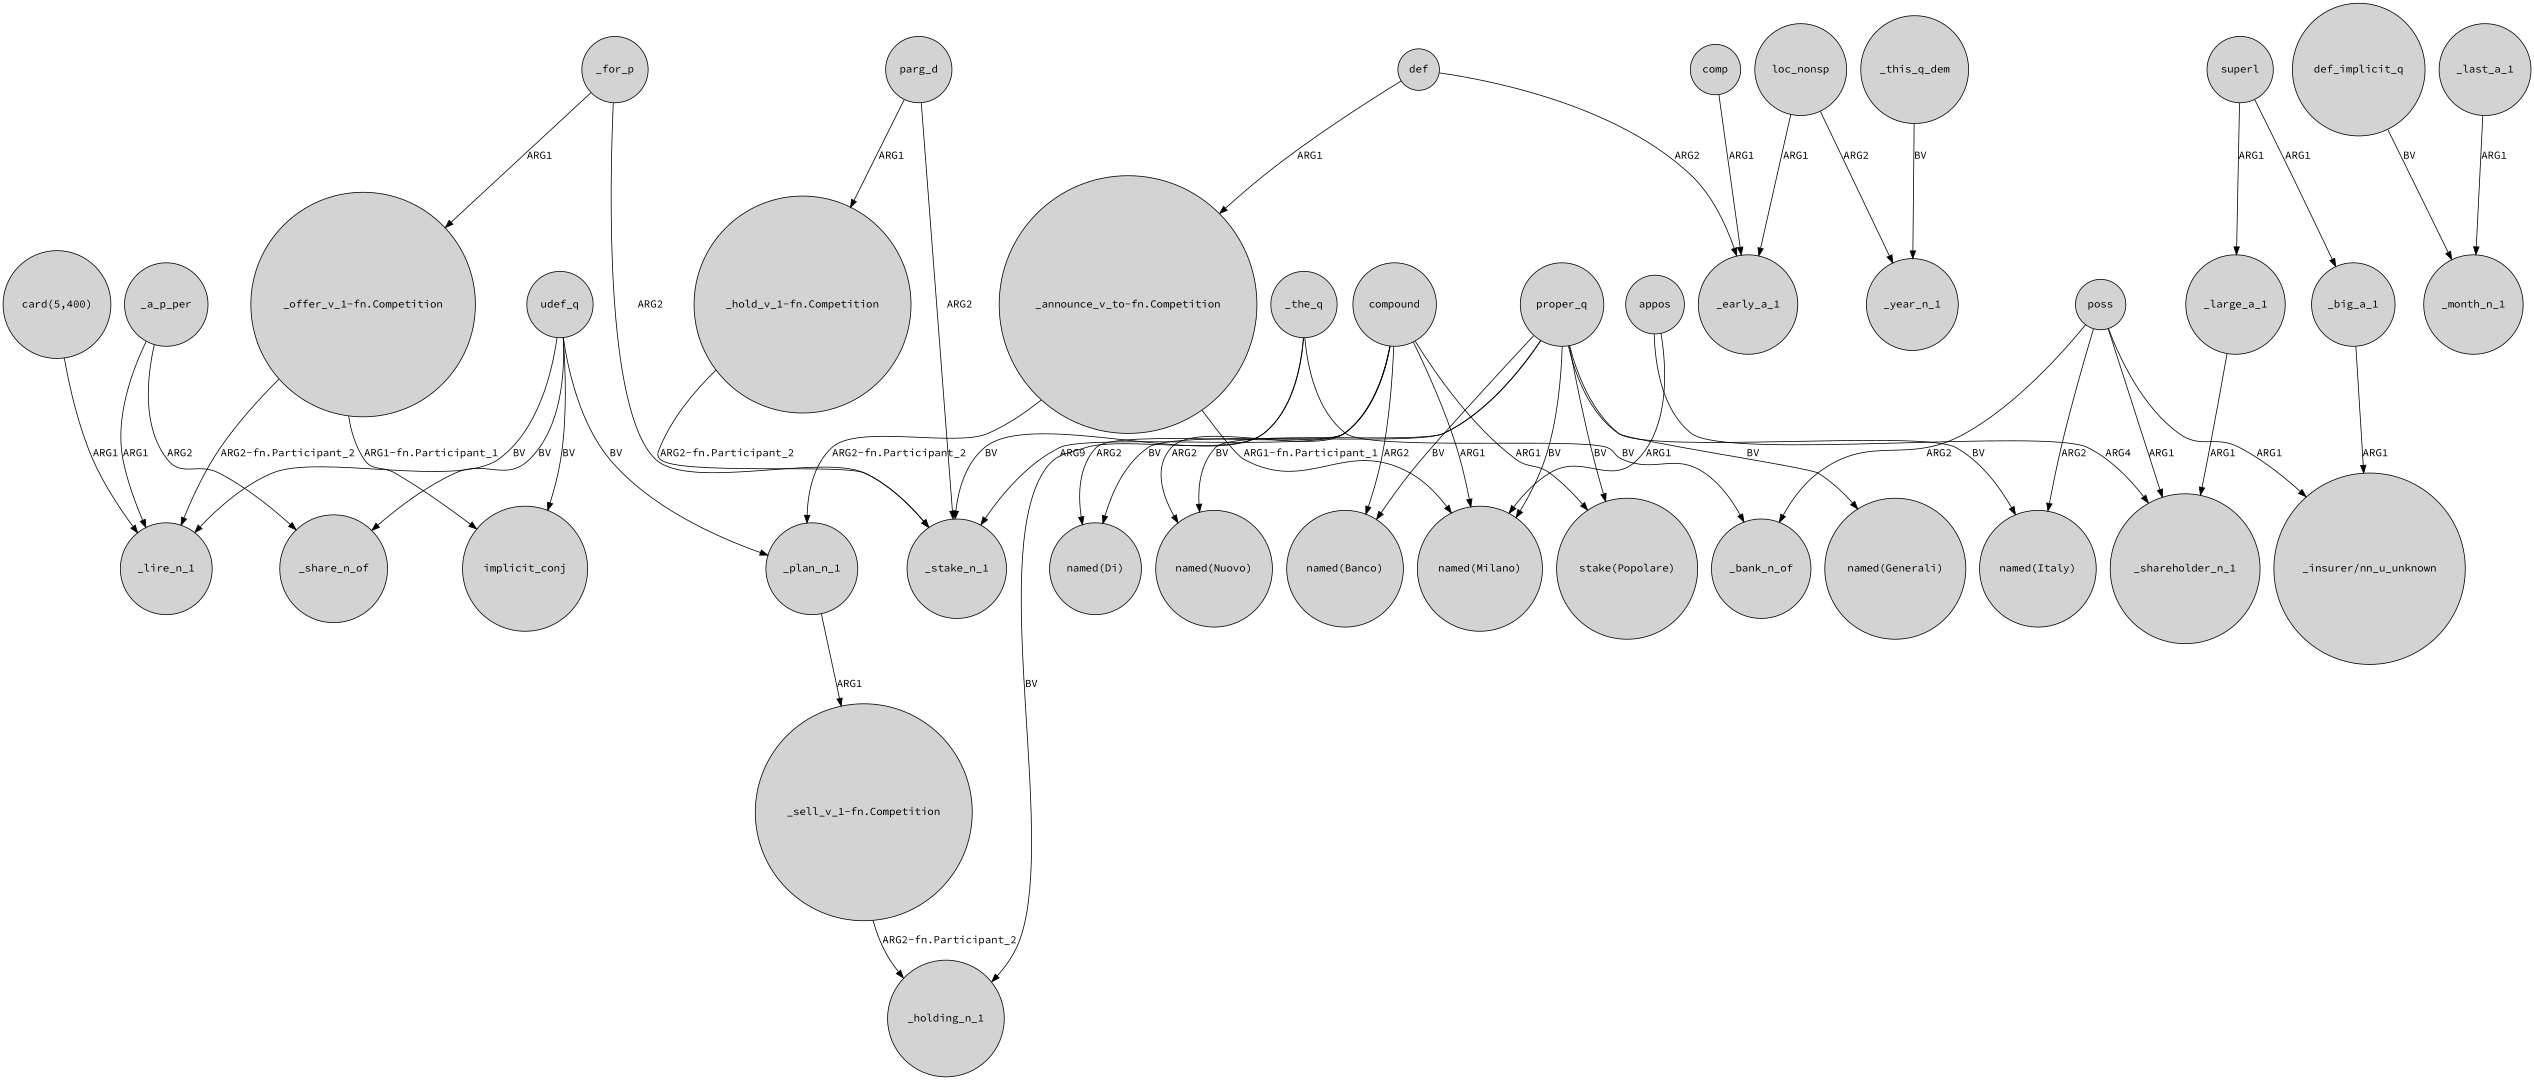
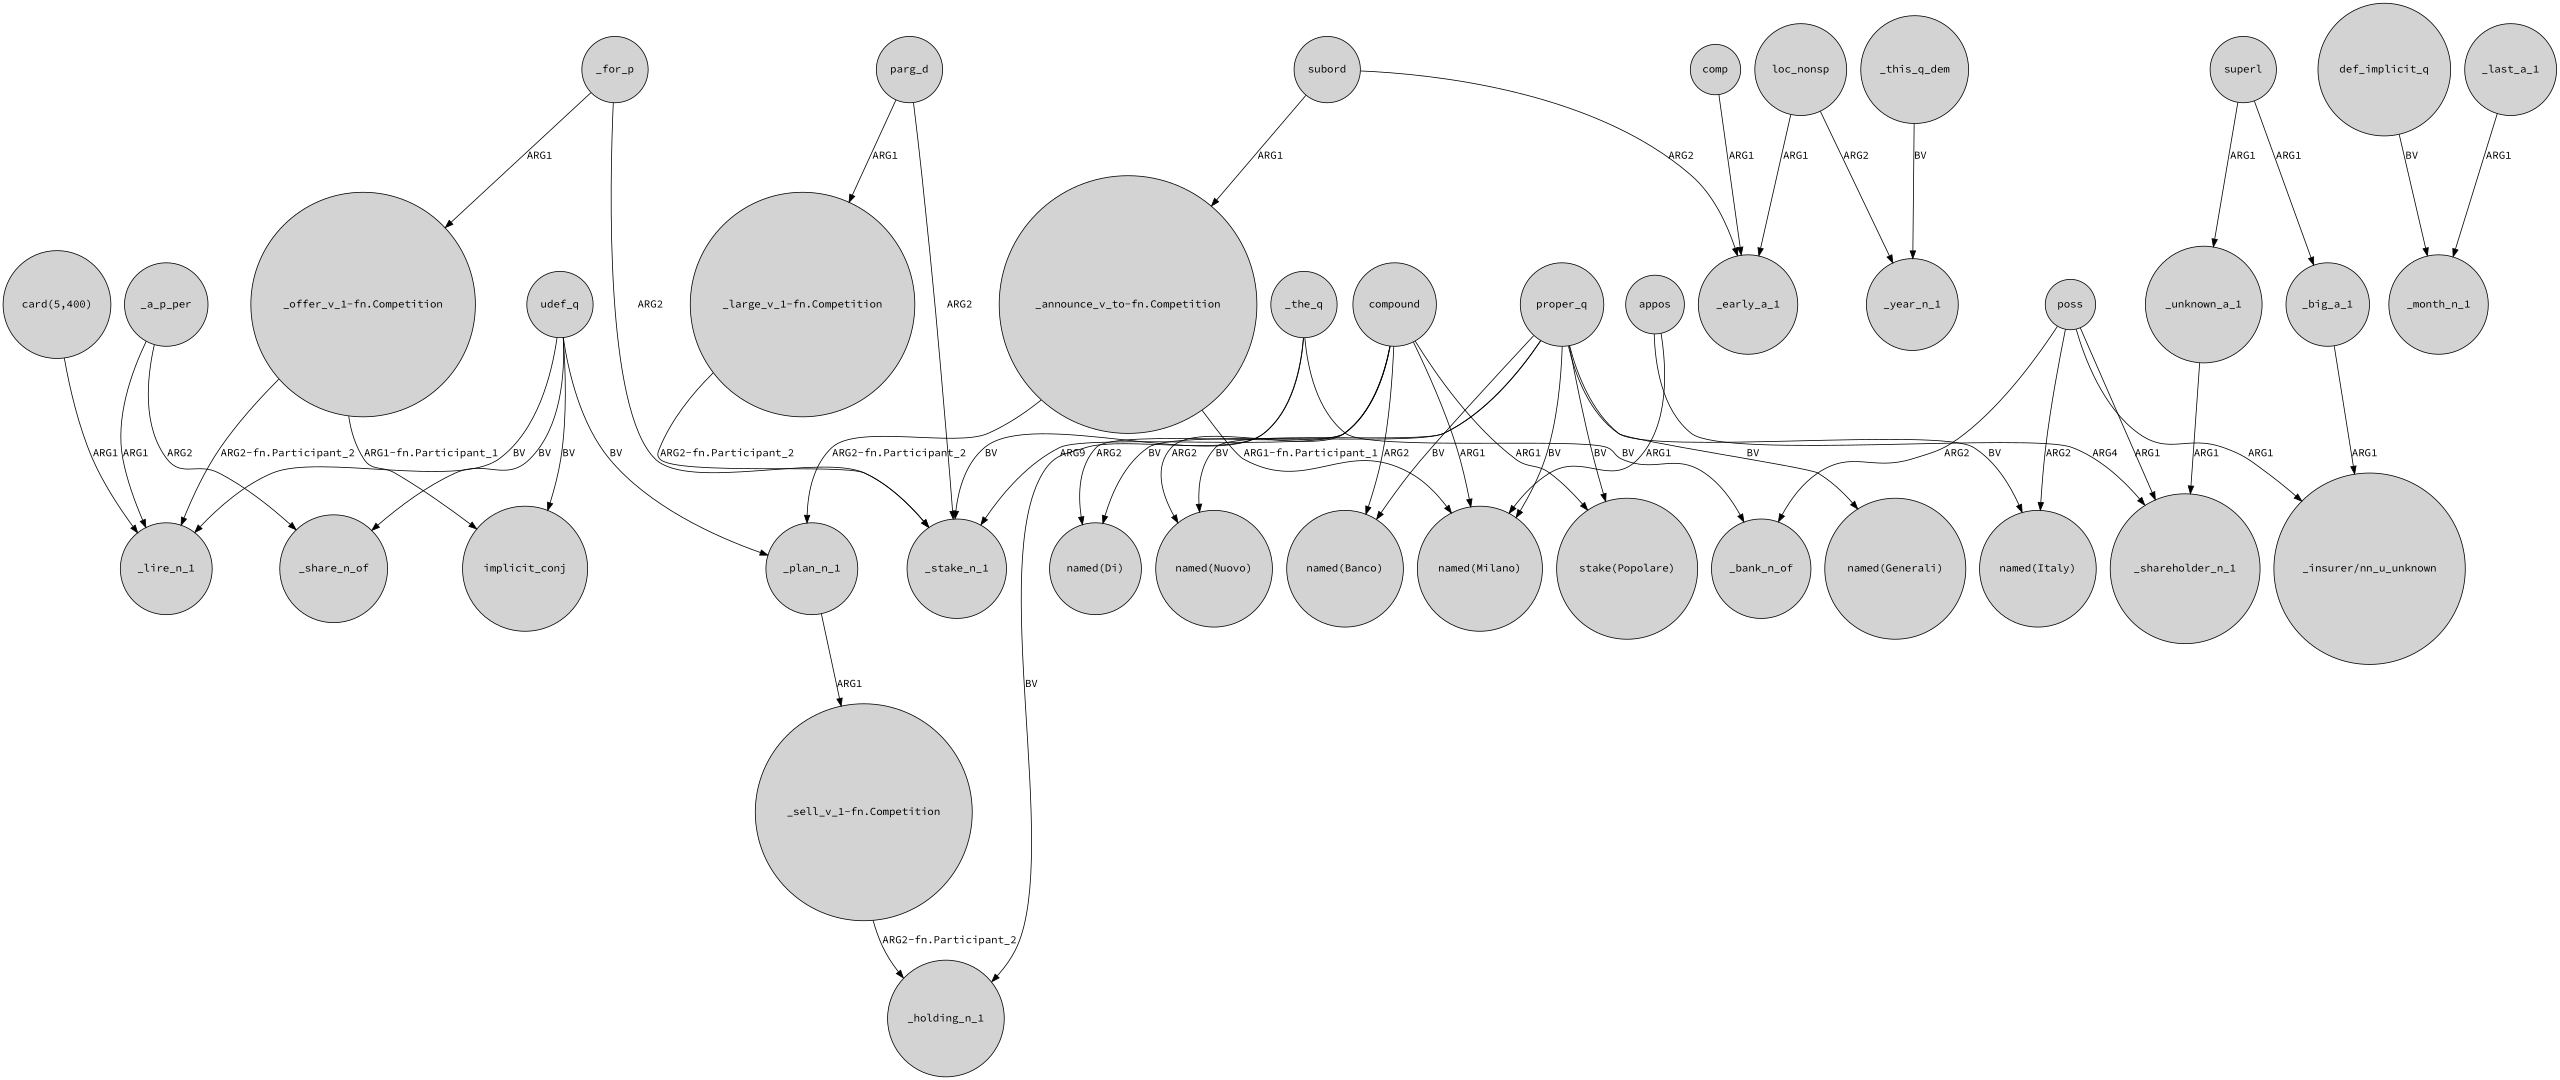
(1419, 70) -> (1327, 70)
(803, 305) -> (803, 305)
(2235, 305) -> (2204, 305)
